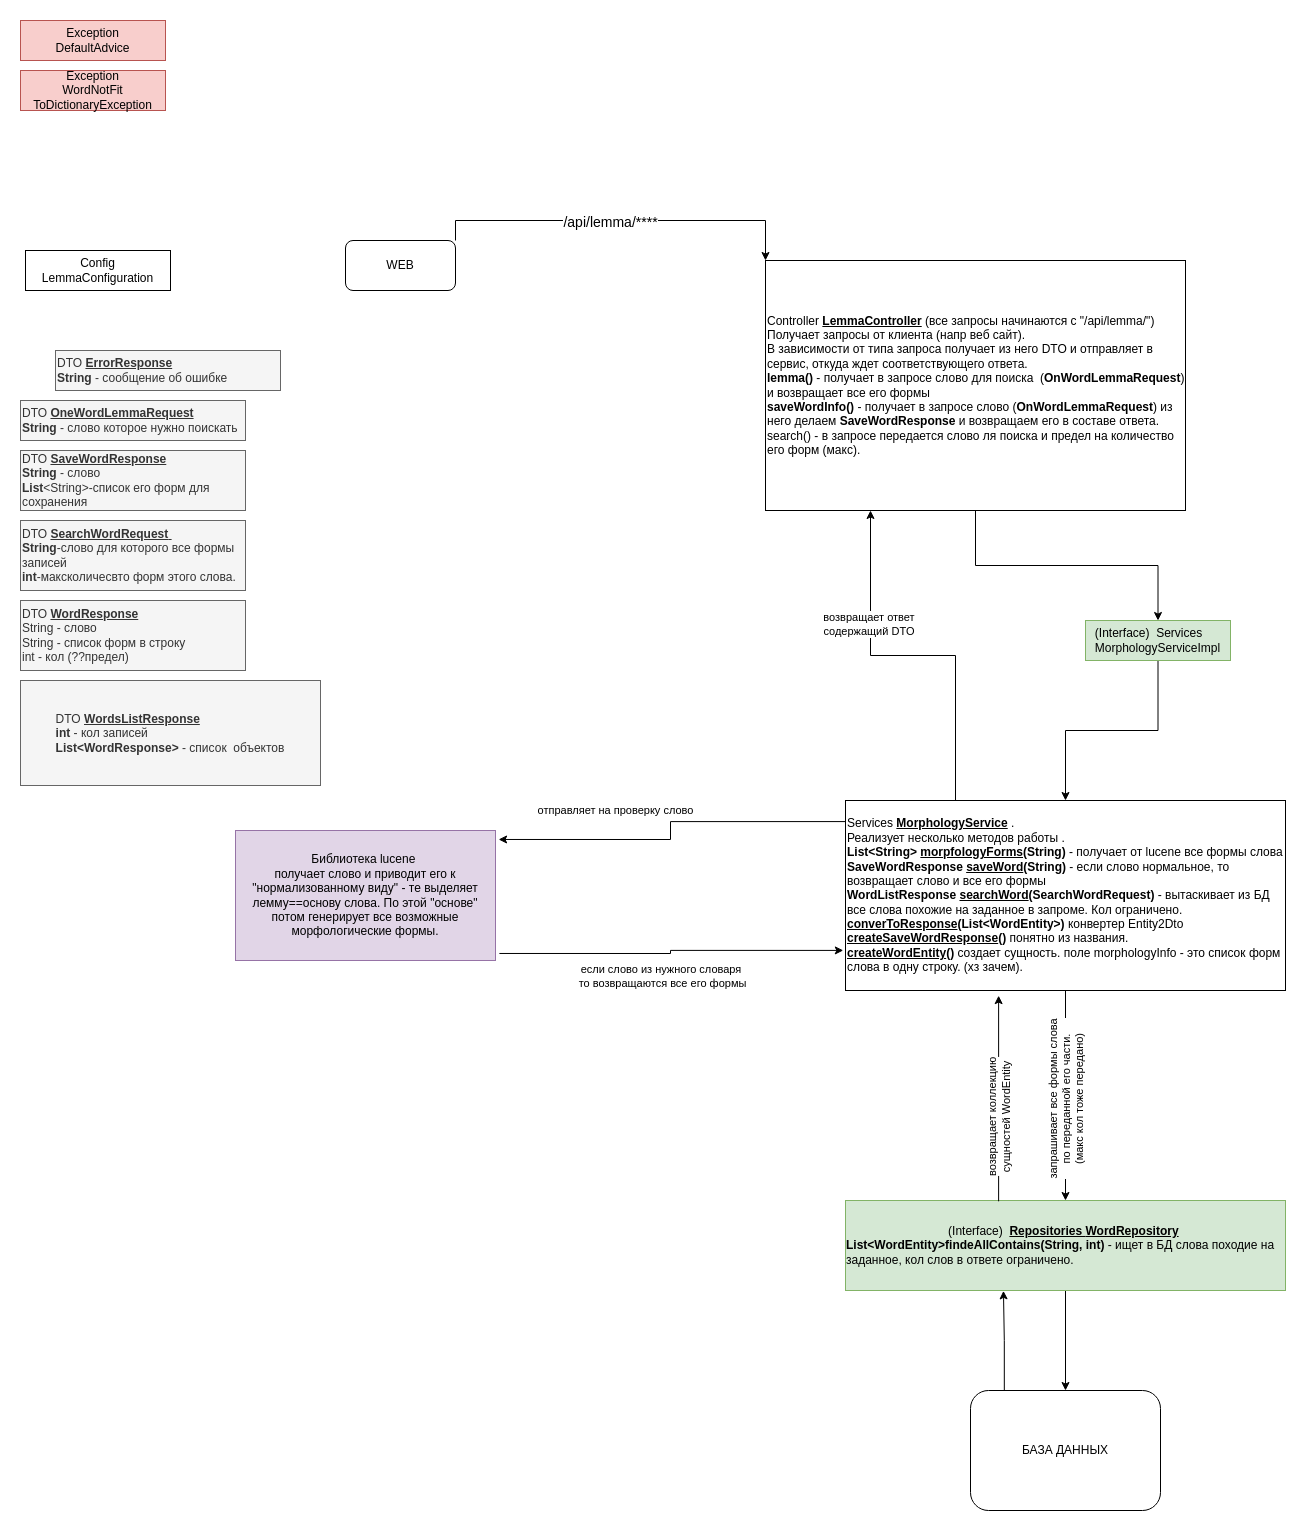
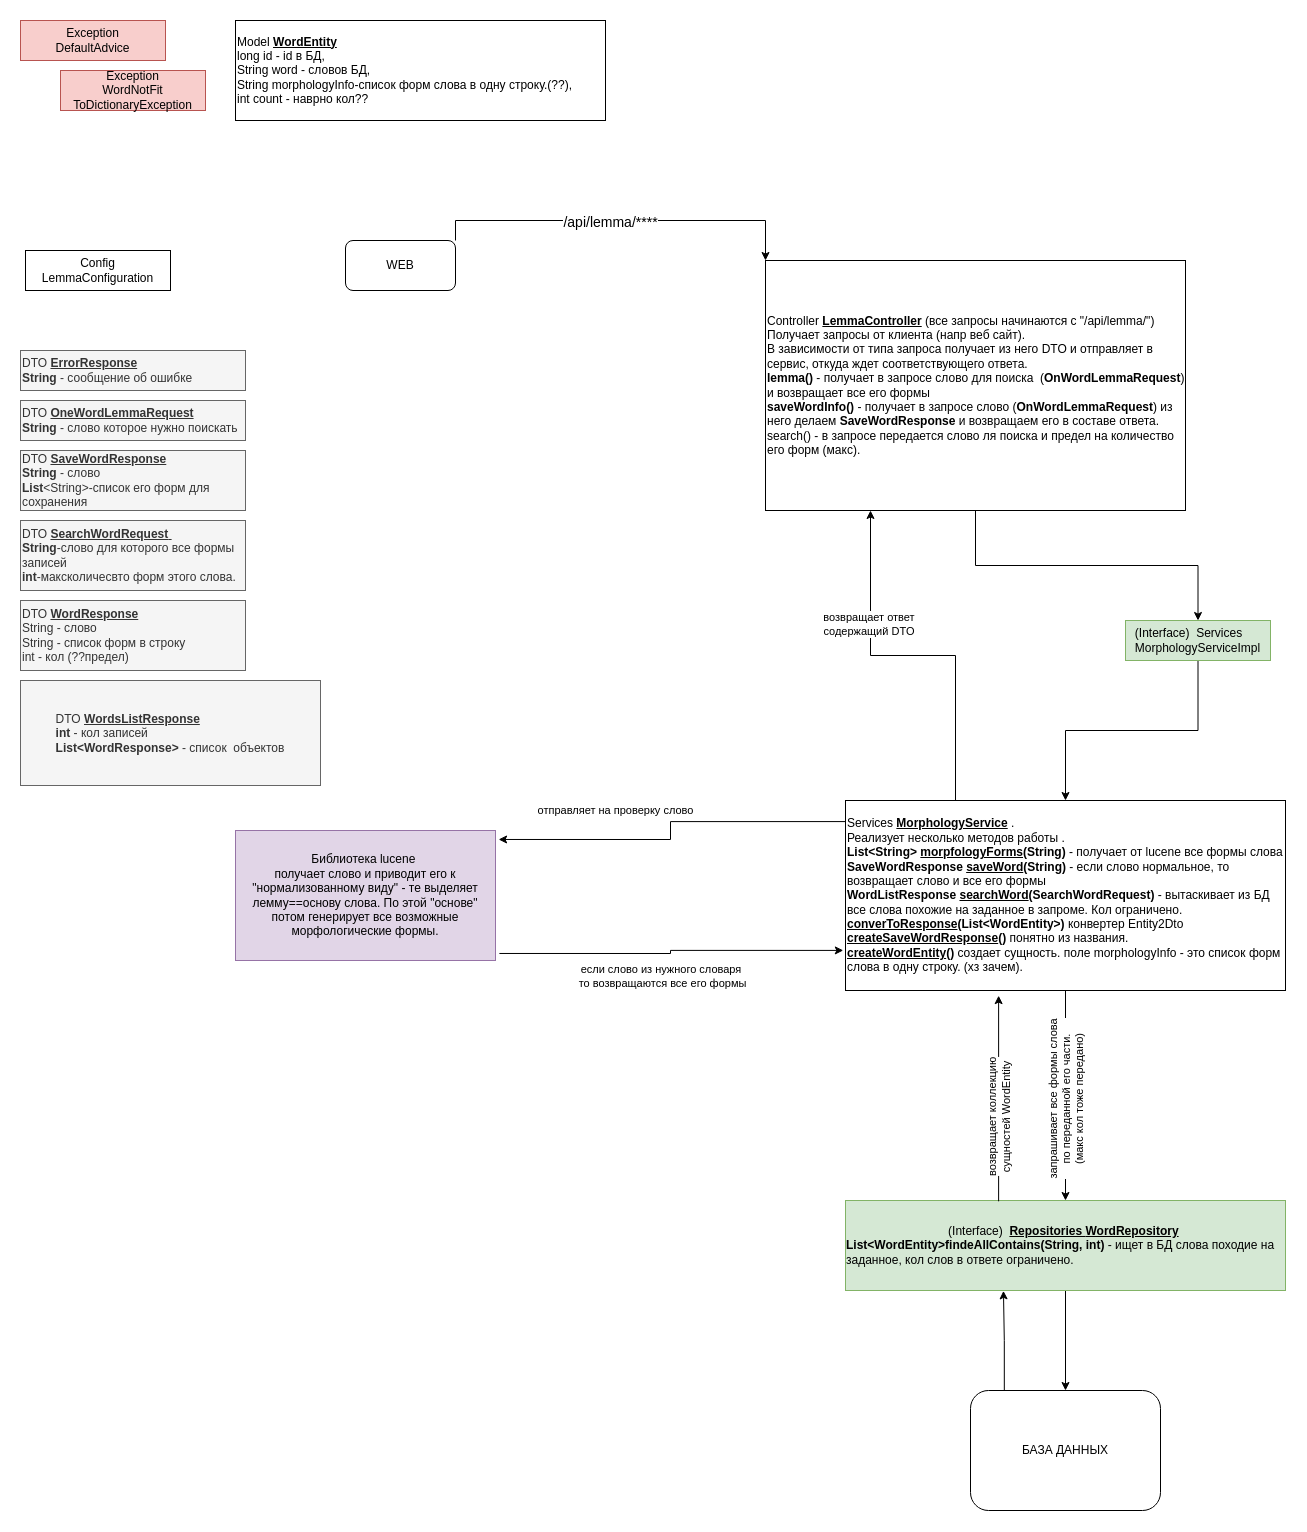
none -> (421, 71)
(93, 91) -> (133, 91)
(168, 371) -> (133, 371)
(1158, 641) -> (1198, 641)
